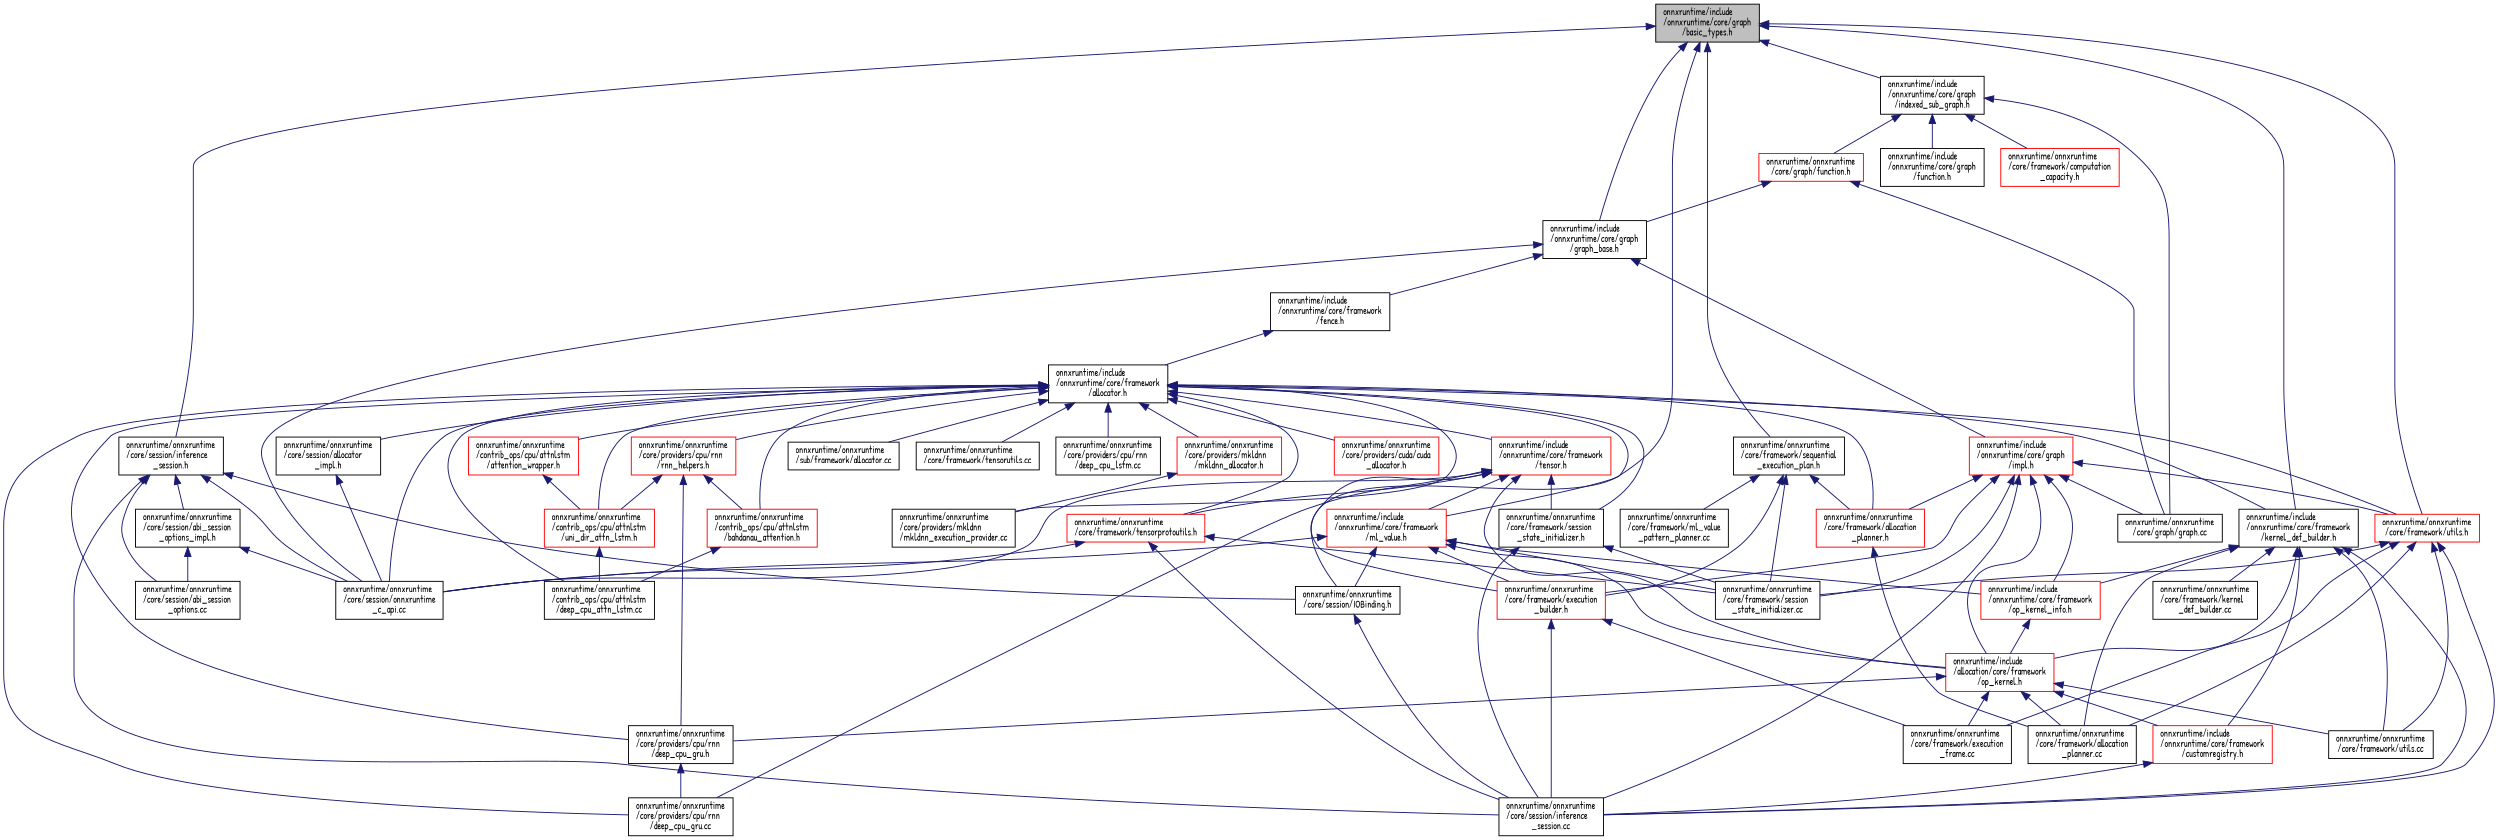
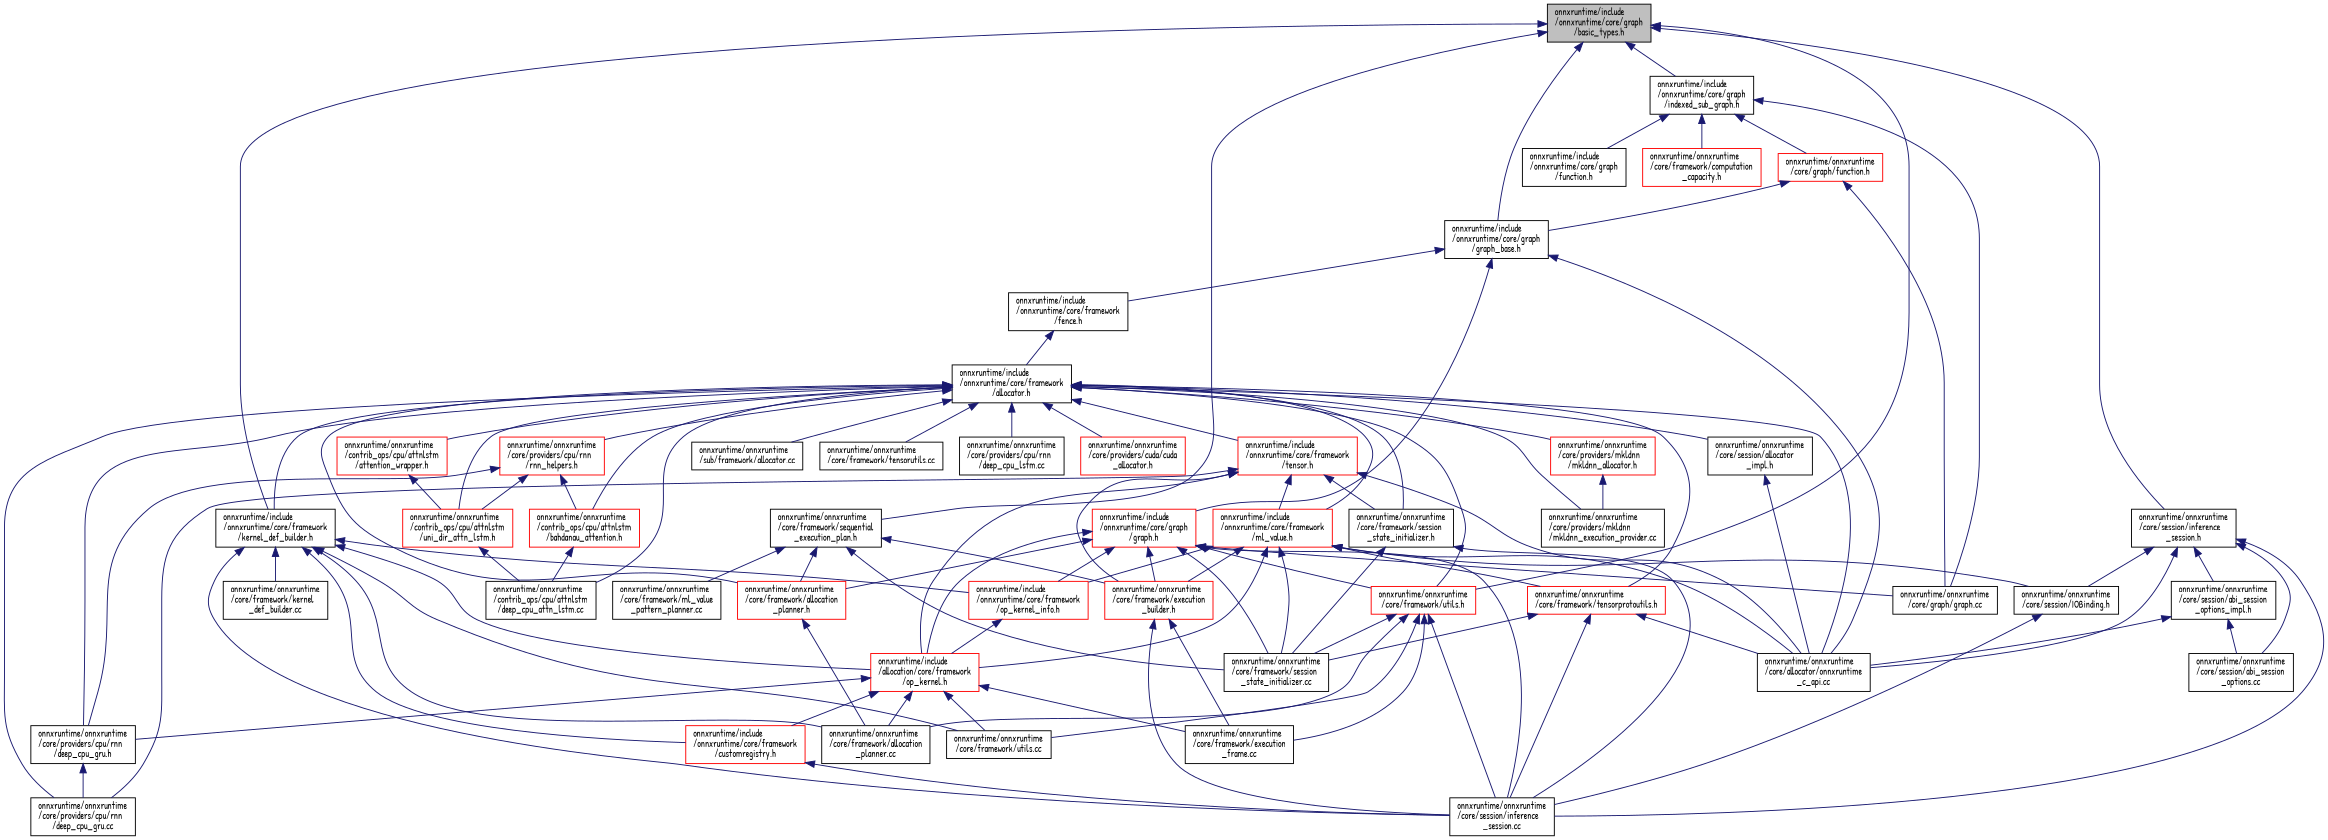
(1656, 444) -> none
(2021, 456) -> (1144, 528)
(1336, 494) -> (1486, 575)
(389, 600) -> (1814, 672)
